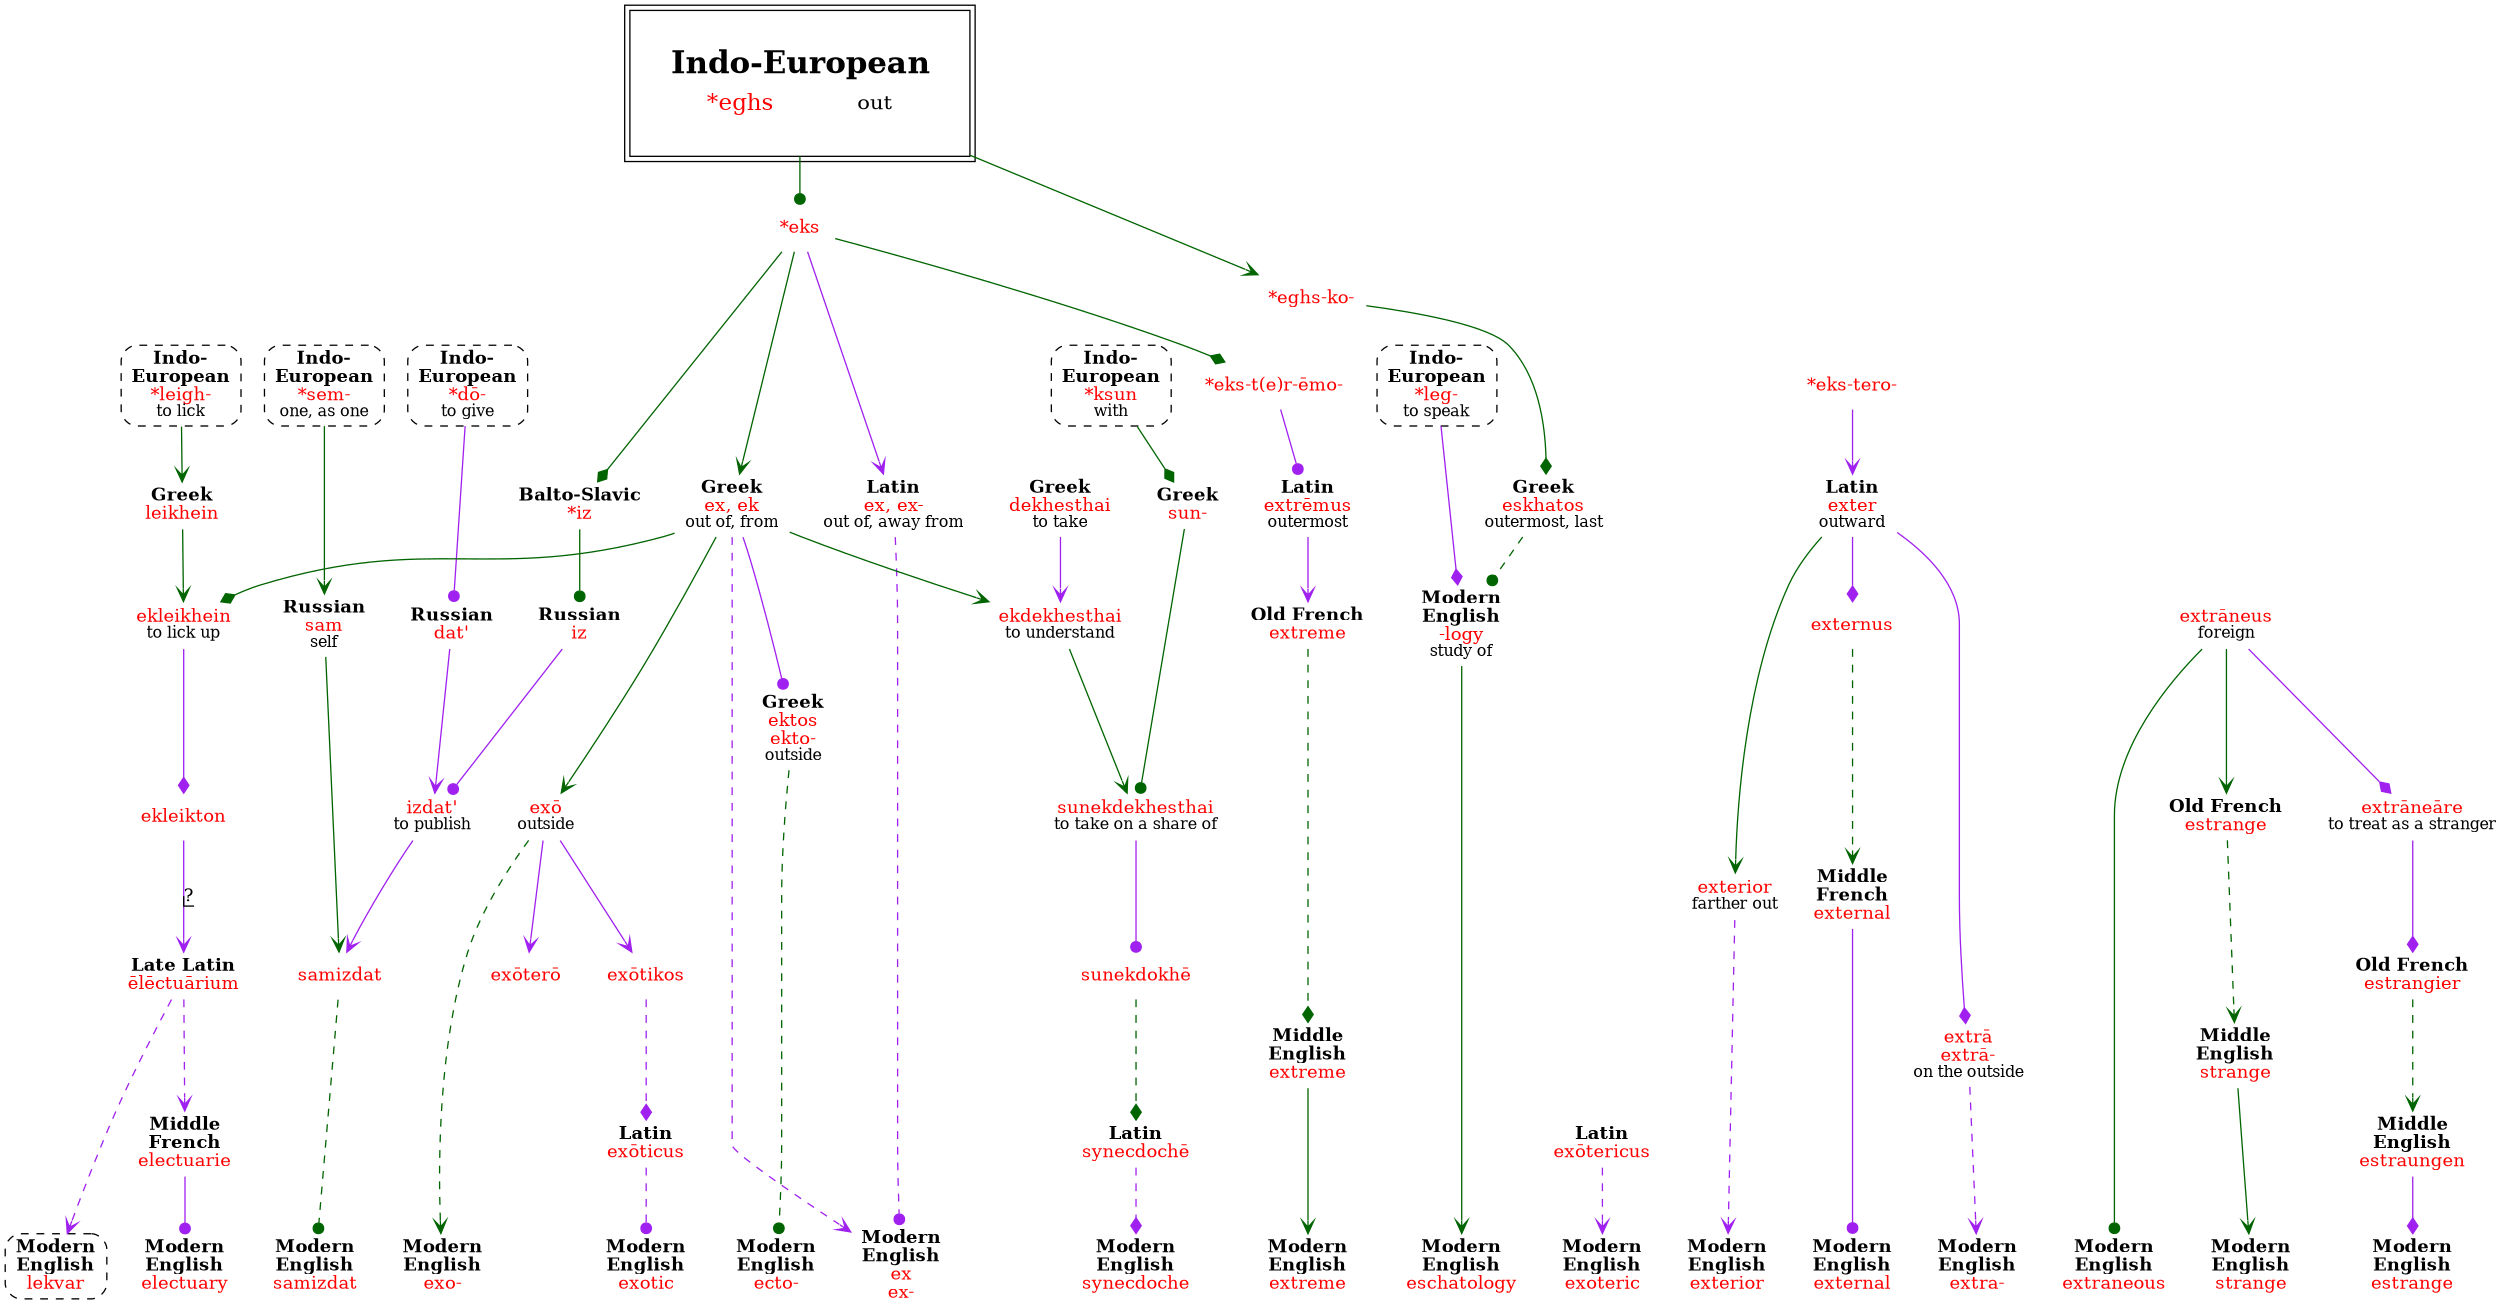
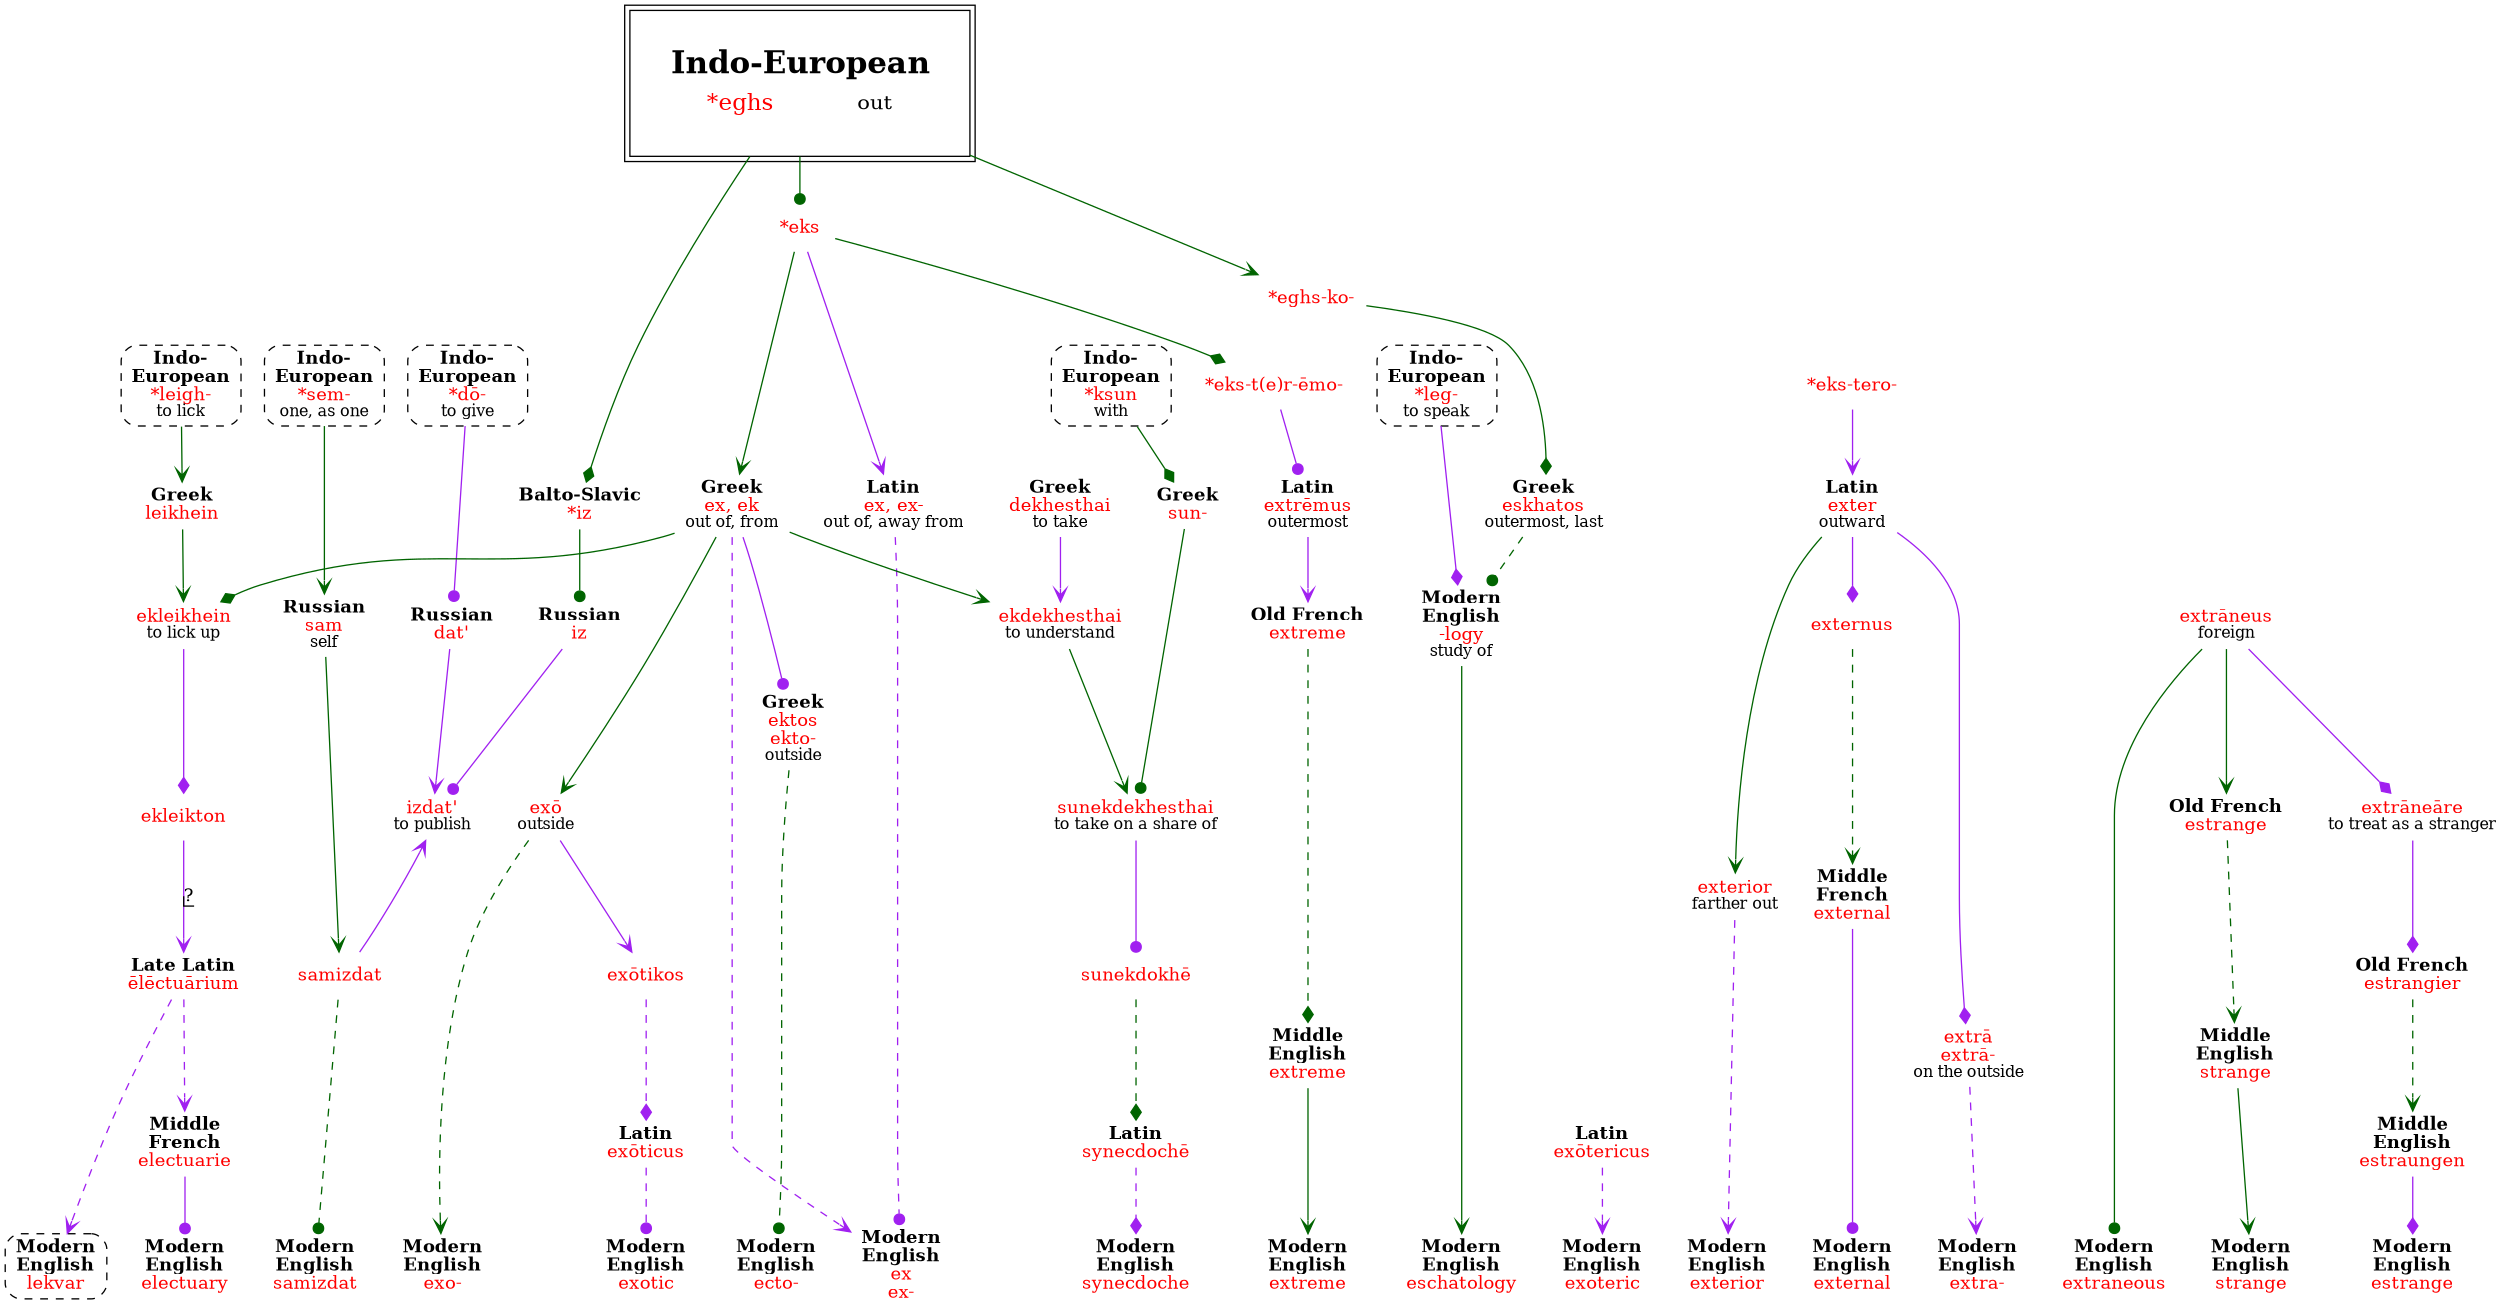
(695, 361) -> (659, 306)
(381, 890) -> (391, 903)
(526, 976) -> none
